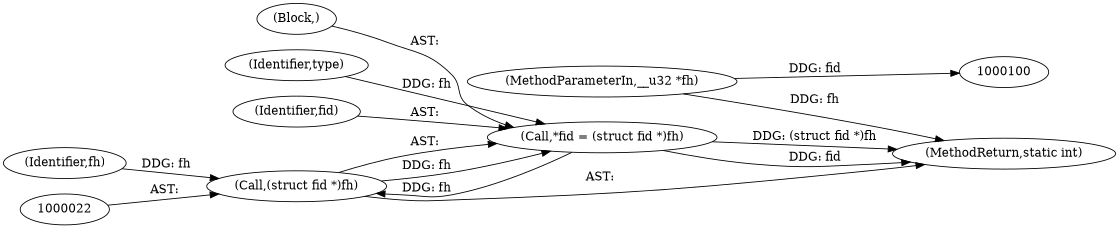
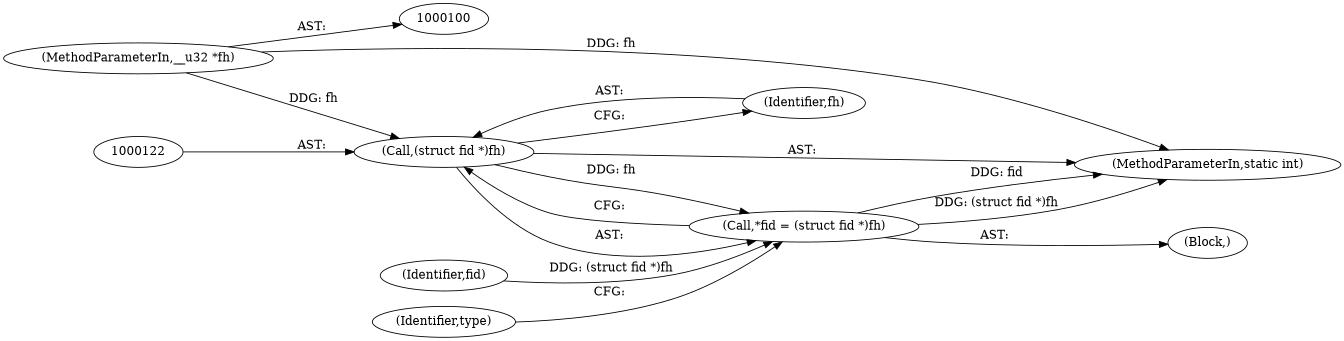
(431, 58) -> (1022, 245)
(815, 69) -> (314, 27)
(427, 85) -> (611, 292)
none -> (289, 104)
(427, 113) -> (611, 268)
none -> (631, 129)
(1004, 154) -> (1208, 165)
(167, 164) -> (611, 91)
(427, 188) -> (611, 206)
(65, 209) -> (138, 152)
